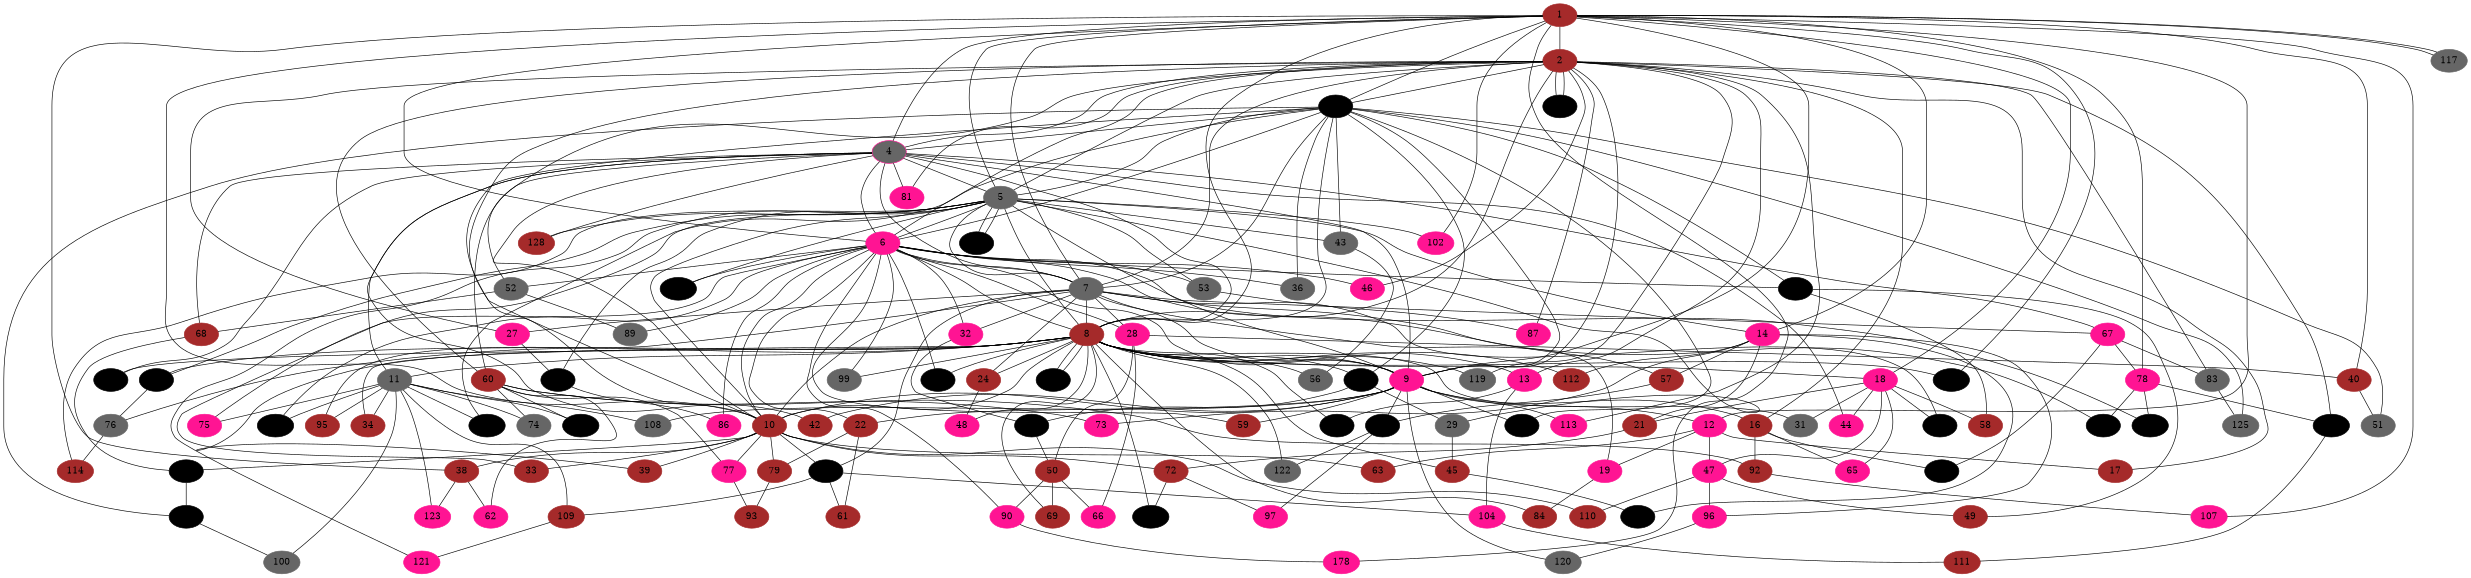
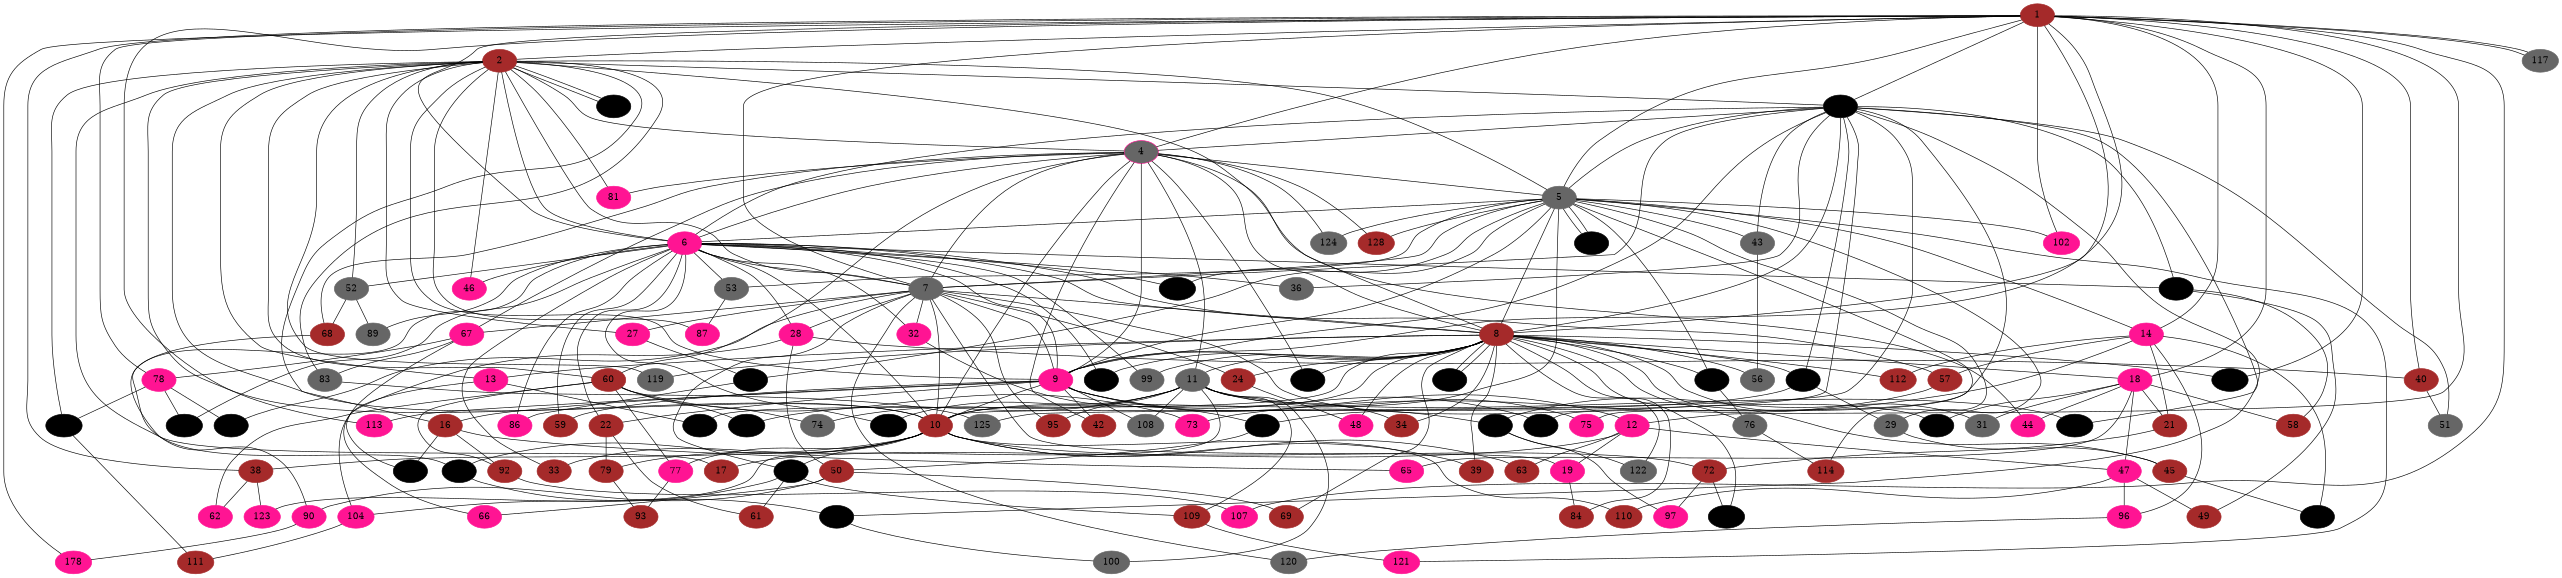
none -> (1329, 243)
(1441, 505) -> (982, 498)
